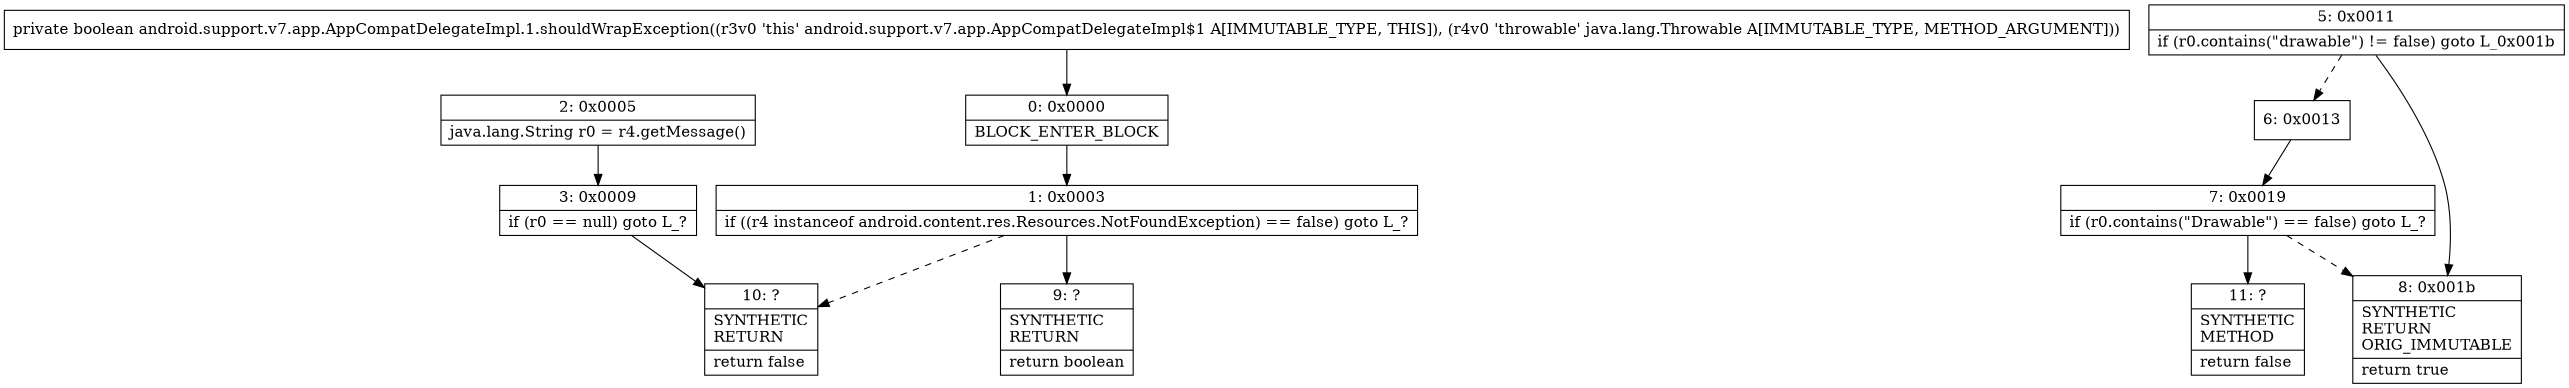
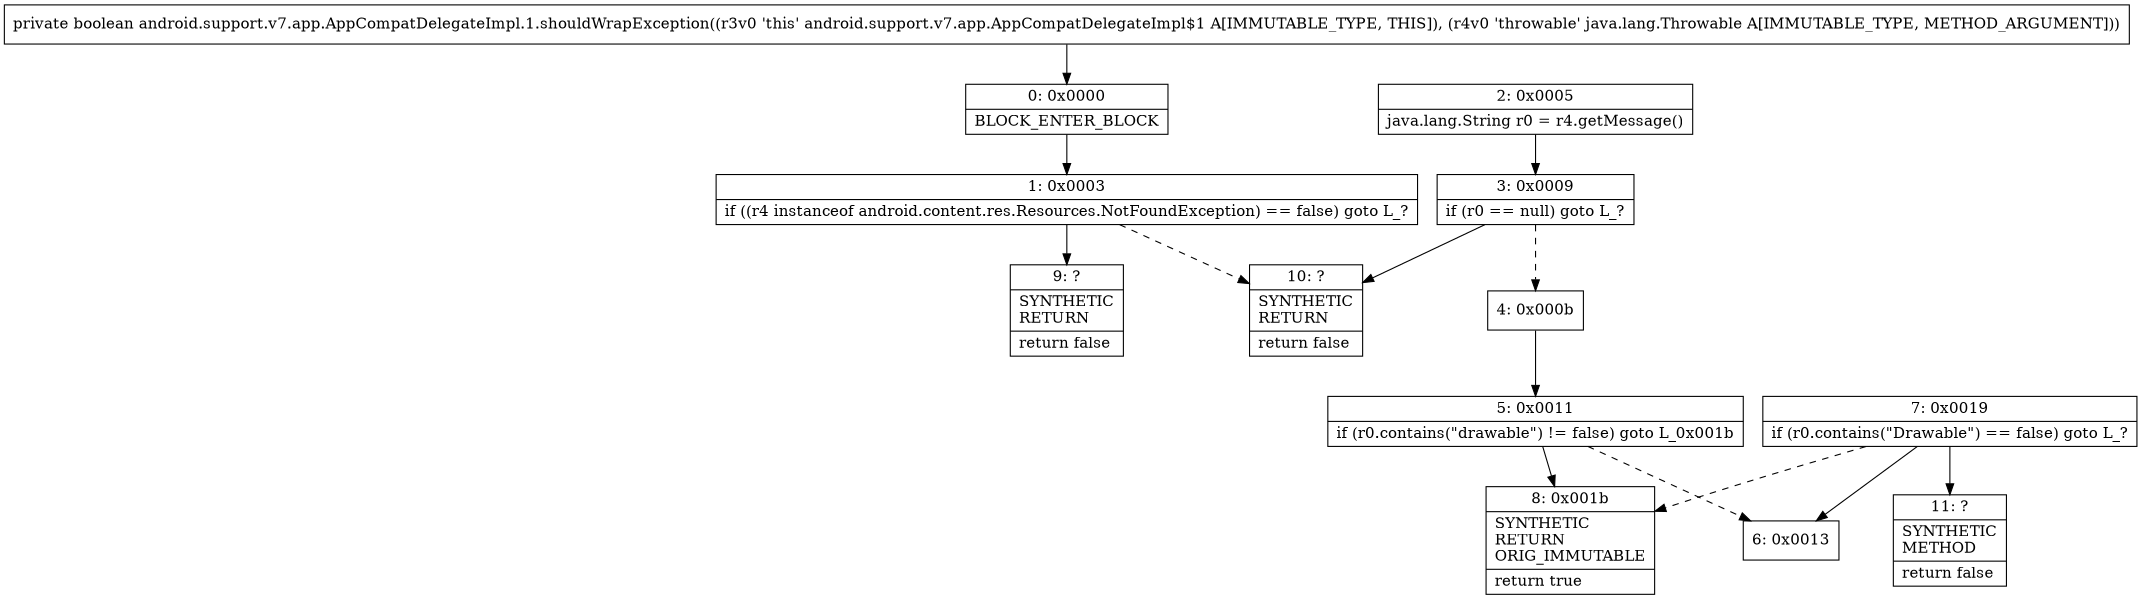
(2280, 158) -> (1871, 480)
none -> (1536, 310)
(1067, 362) -> (1065, 343)
